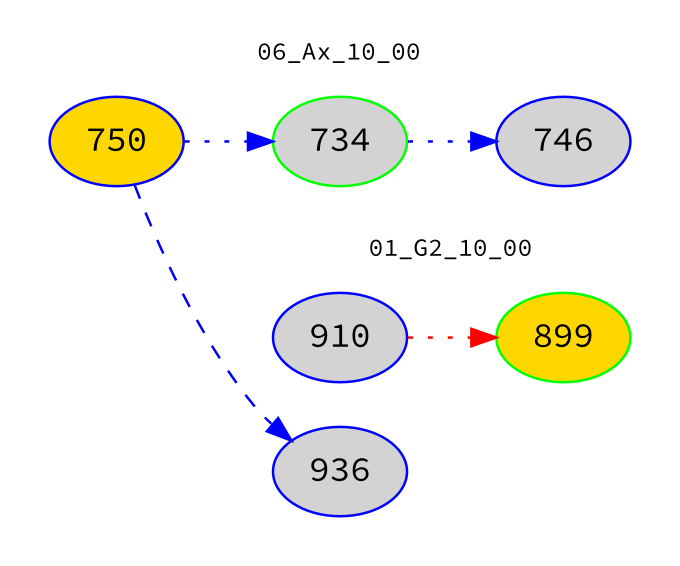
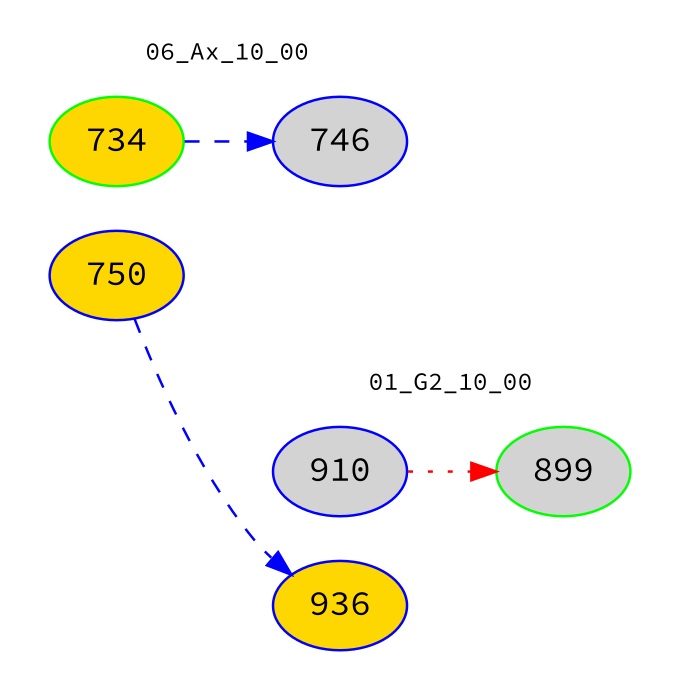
(216, 141) -> none
(340, 141) -> (117, 141)
(440, 141) -> (216, 141)
(563, 338) -> (563, 472)
(340, 472) -> (340, 606)
